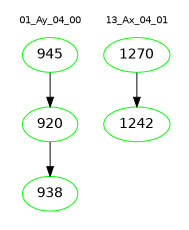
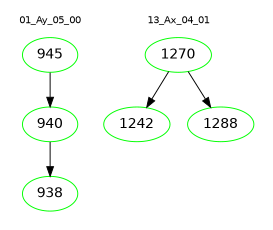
(50, 21) -> (50, 21)
(50, 124) -> (50, 124)
none -> (221, 124)
